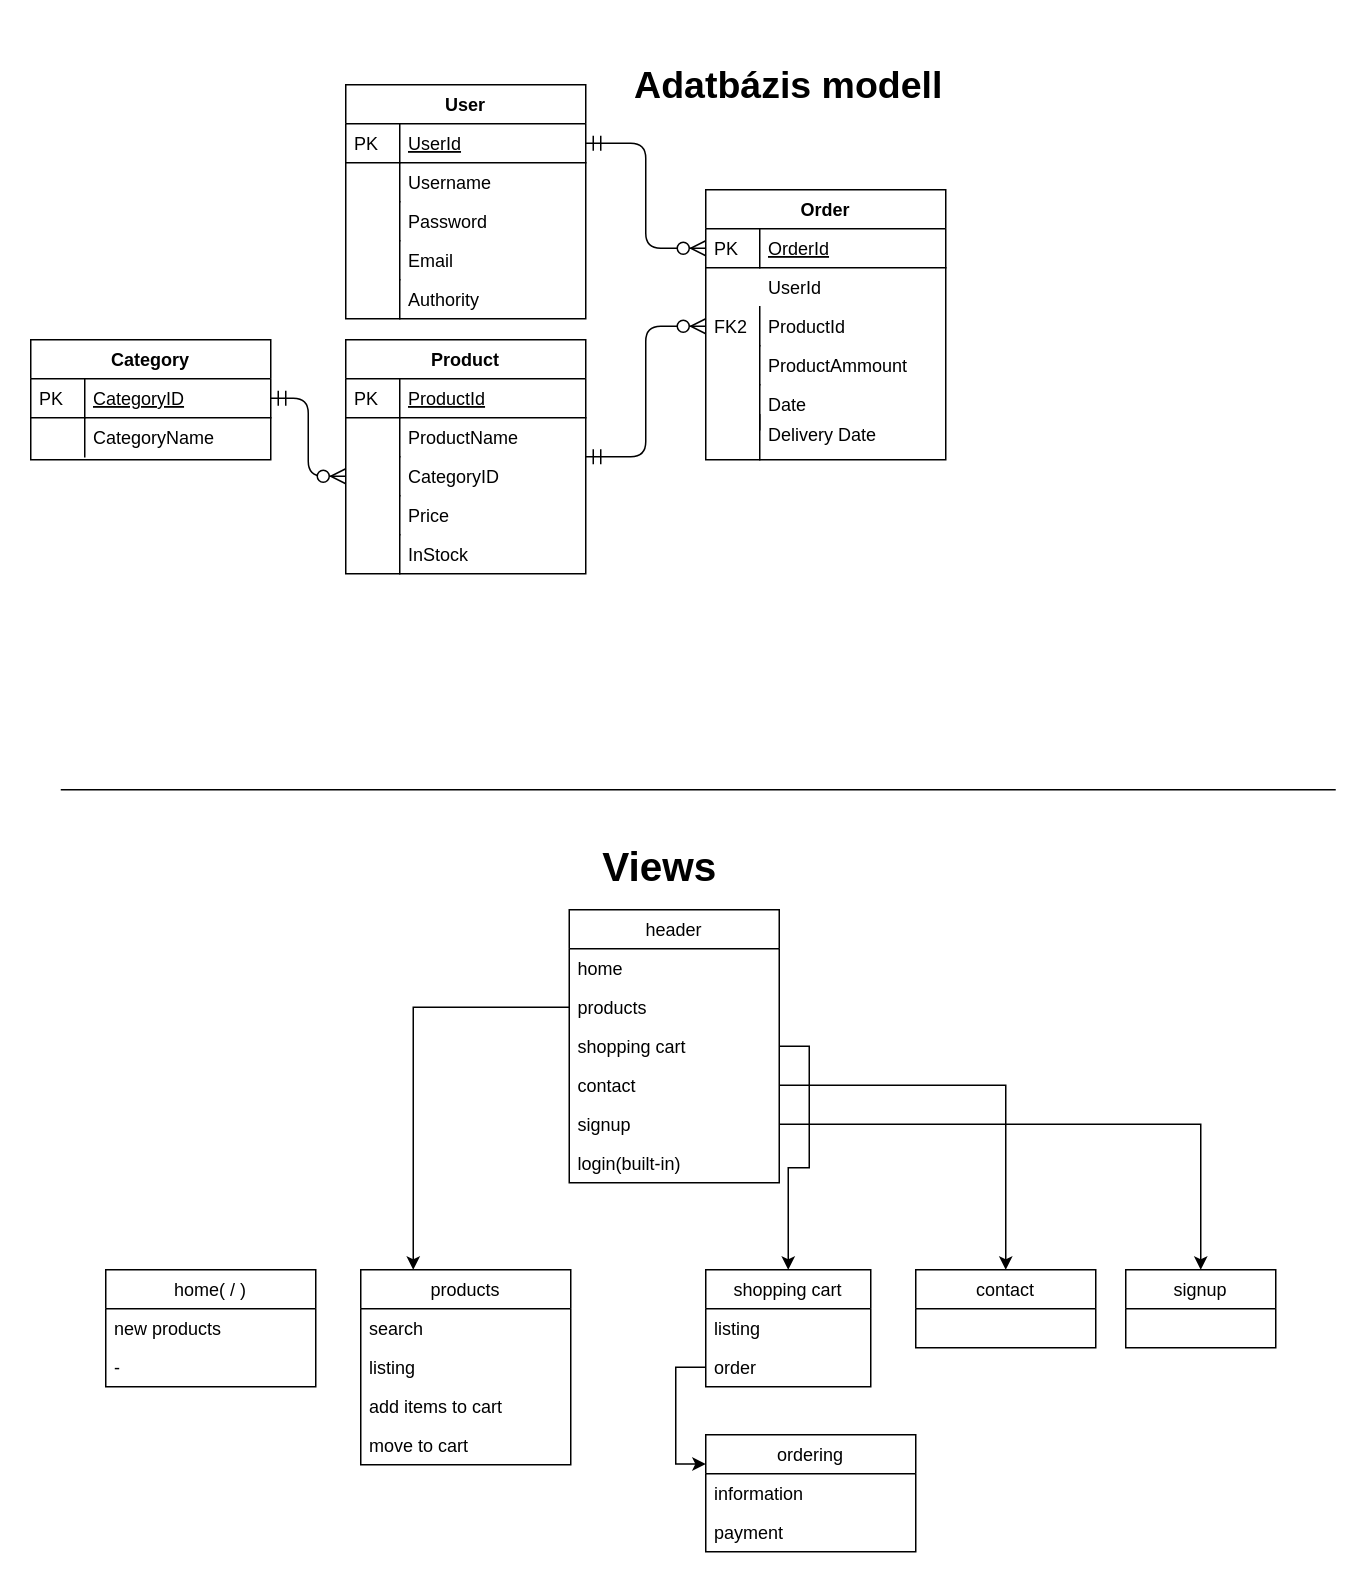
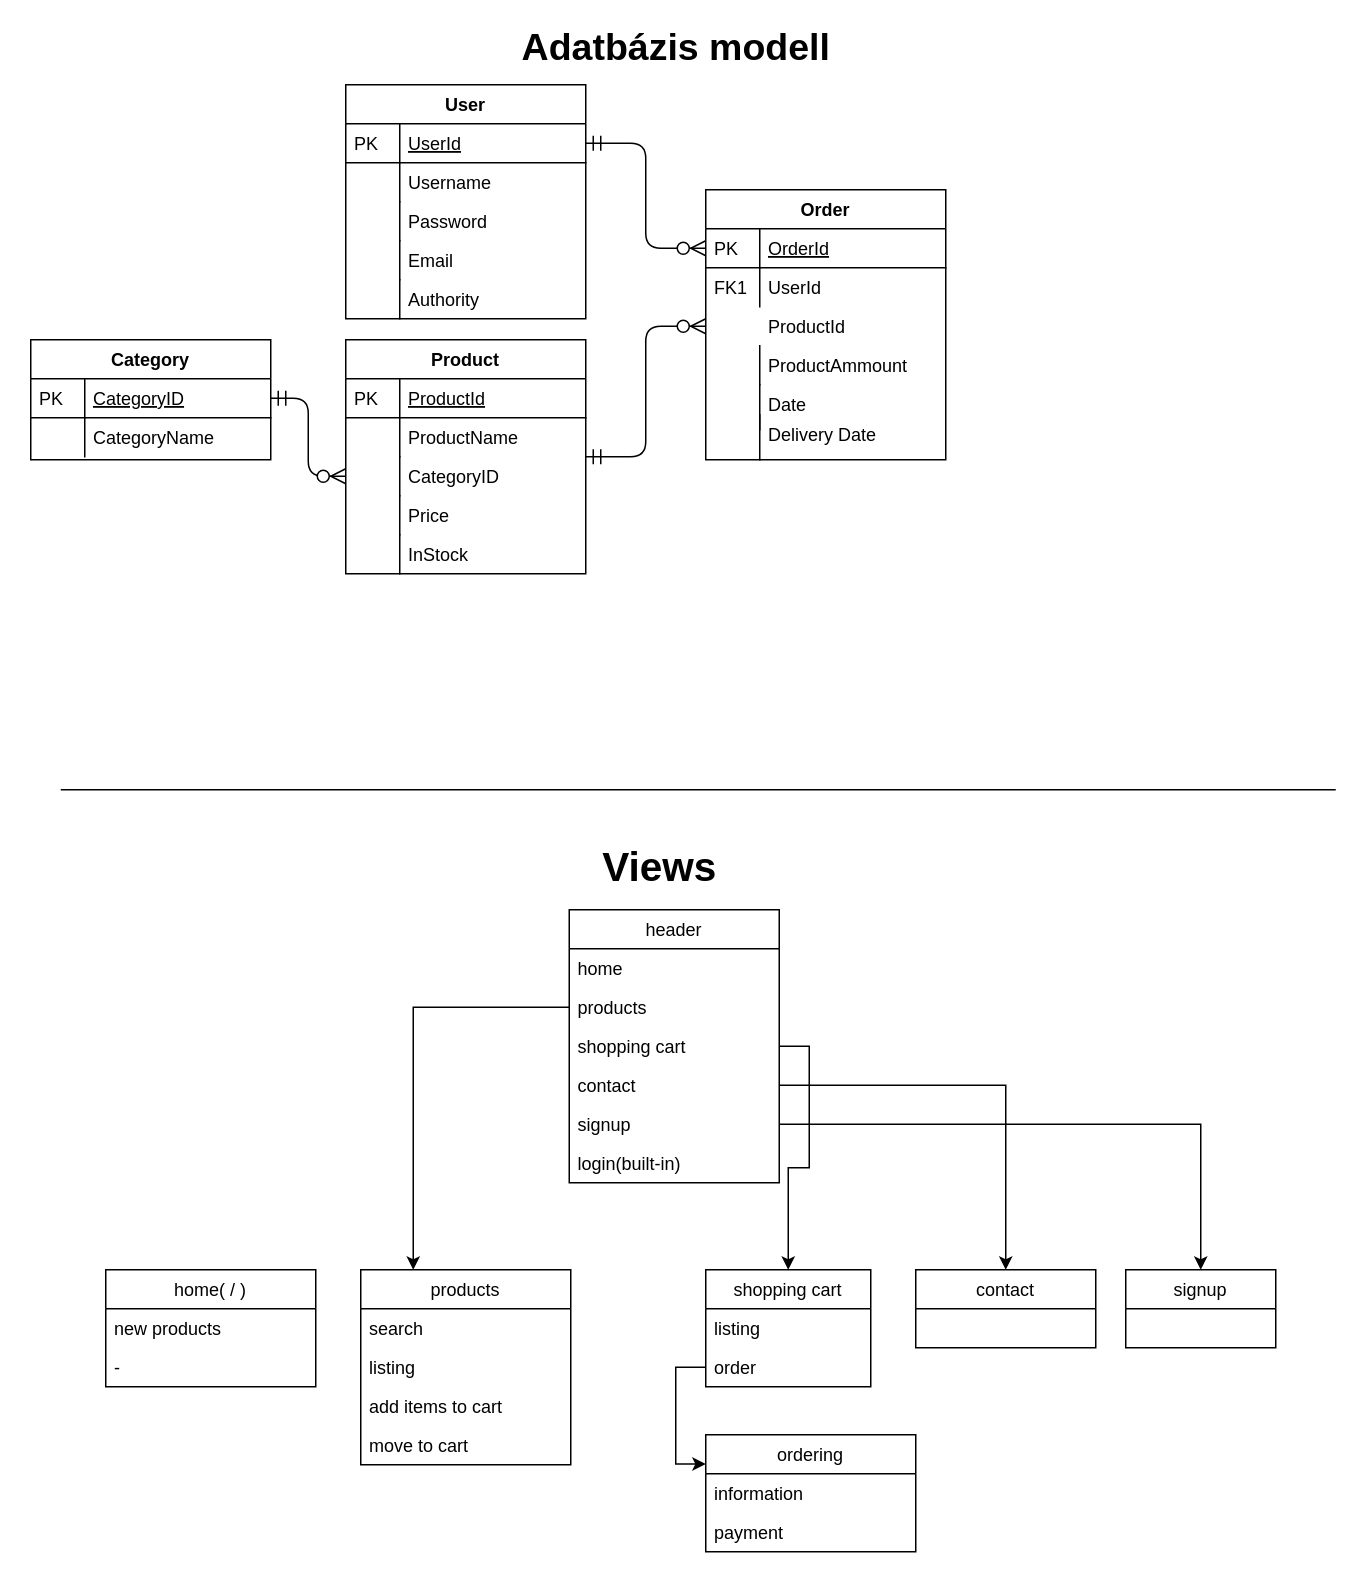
(788, 83) -> (676, 46)
none -> (733, 287)
(733, 326) -> none
